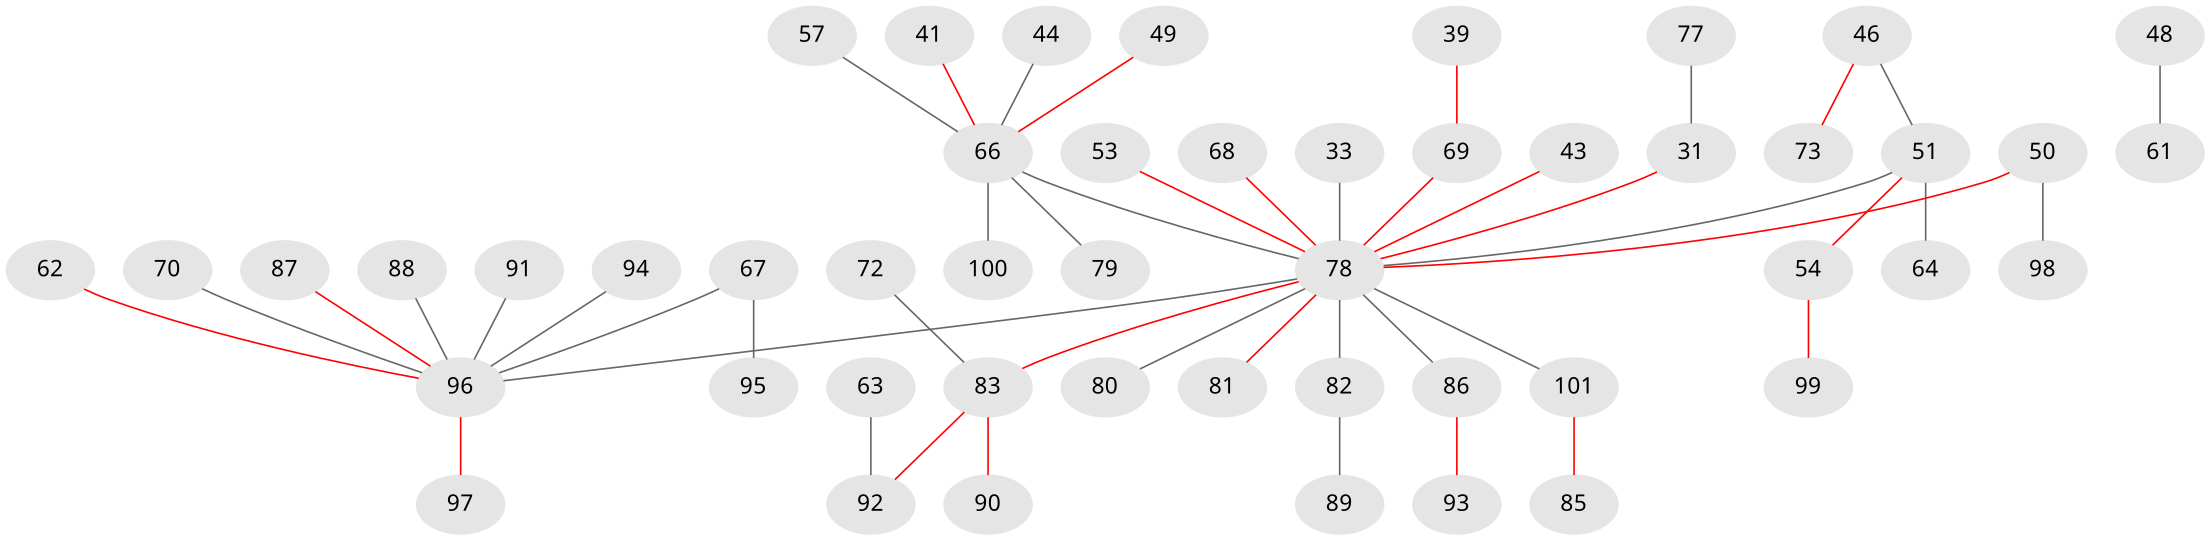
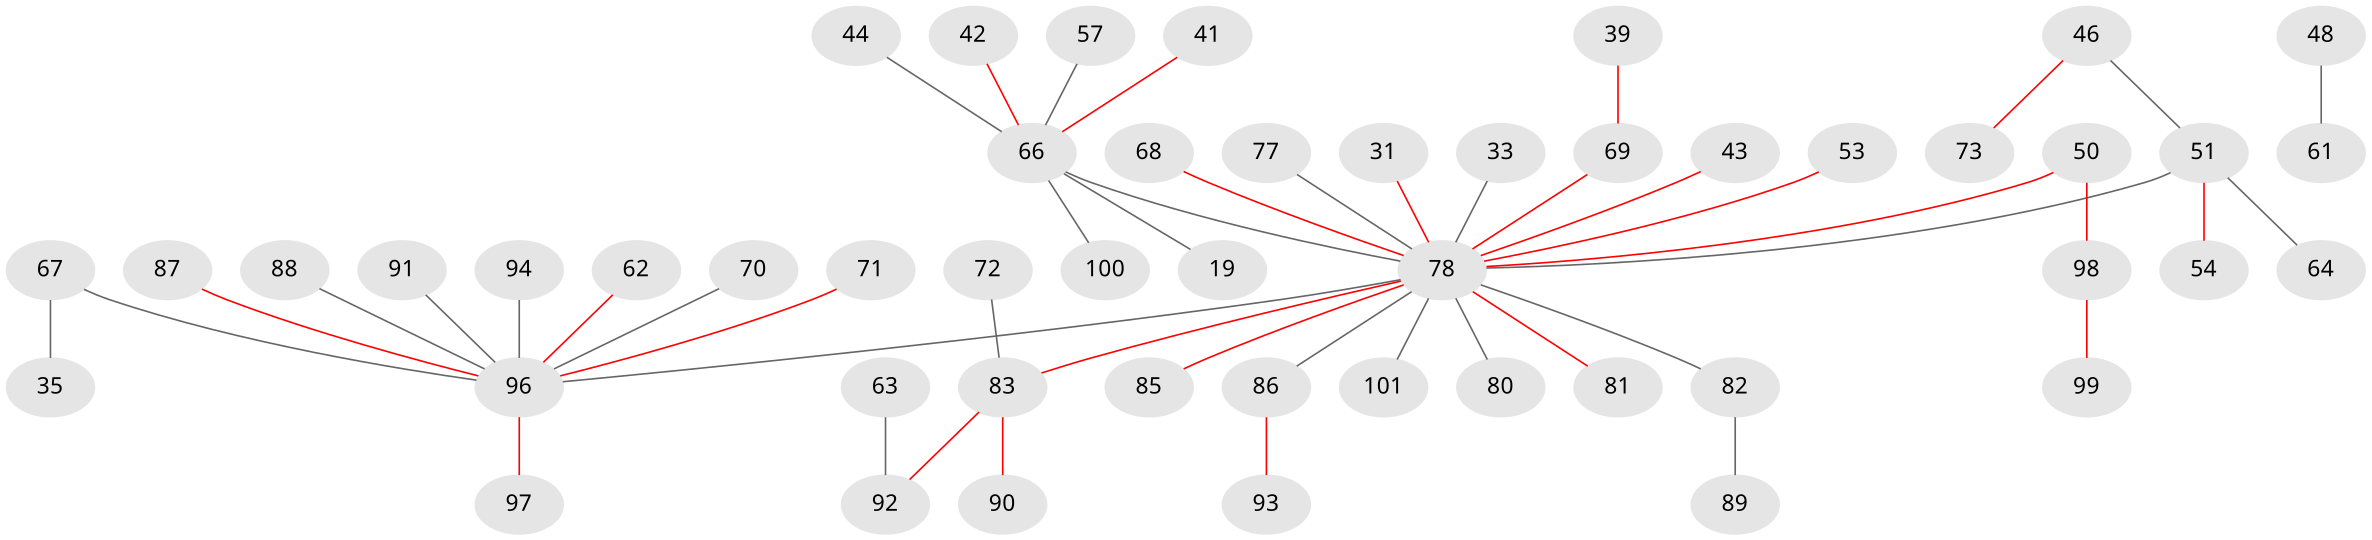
(1164, 36) -> (973, 36)
(1691, 95) -> (1354, 212)
(2043, 212) -> (2087, 212)
none -> (871, 270)
(1105, 270) -> (1222, 270)
(1808, 329) -> (2087, 329)
(754, 387) -> (50, 387)
(1574, 446) -> (1293, 325)
